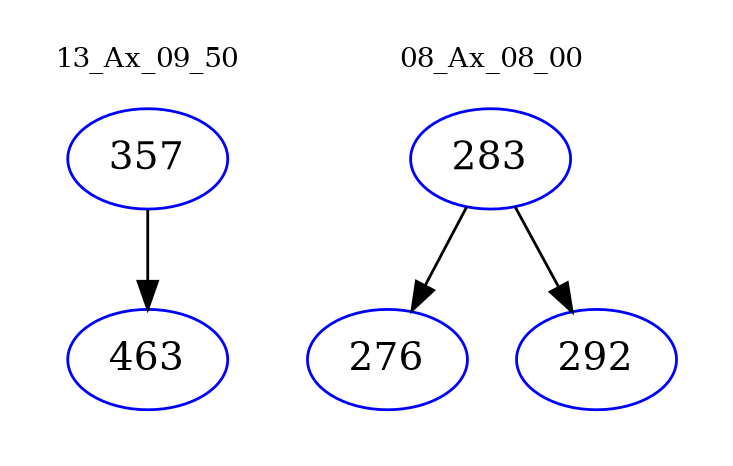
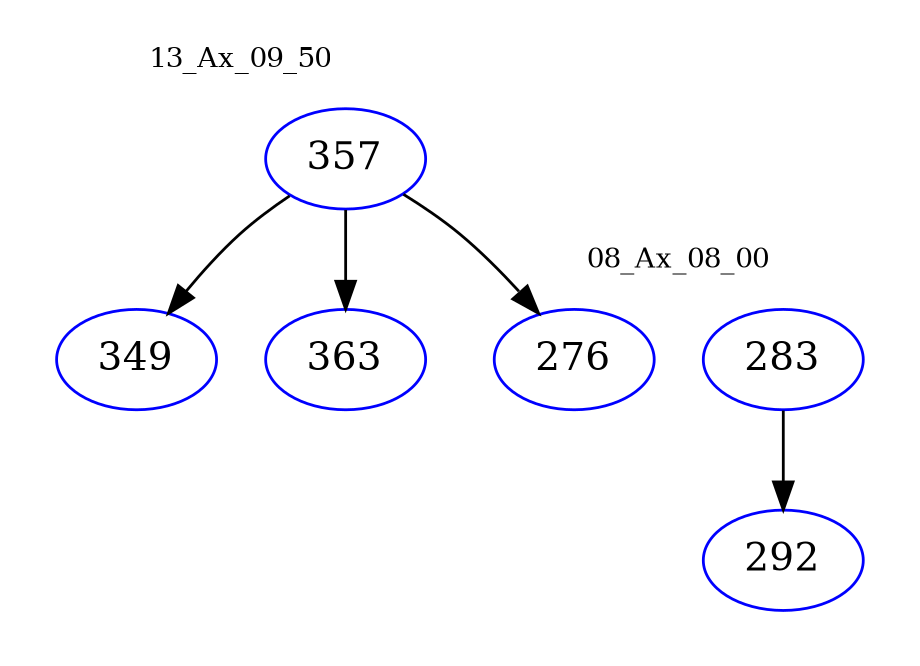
(446, 246) -> (490, 261)
none -> (137, 360)
(148, 360) -> (346, 360)
